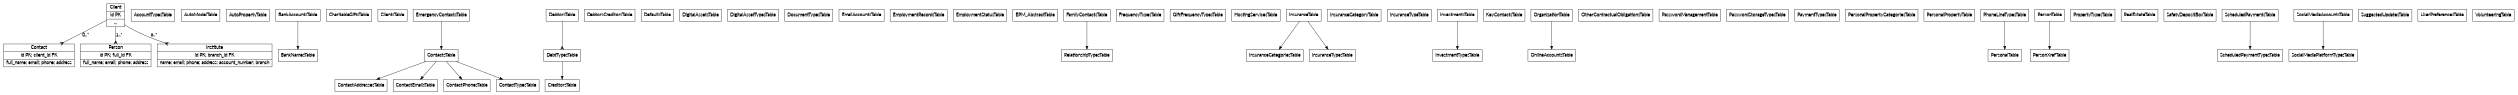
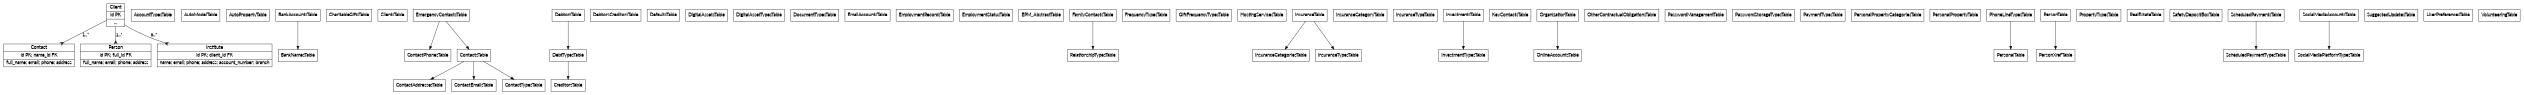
(562, 34) -> (568, 34)
(86, 35) -> (86, 35)
(39, 55) -> (39, 55)
(215, 55) -> (215, 55)
(453, 69) -> (435, 34)
